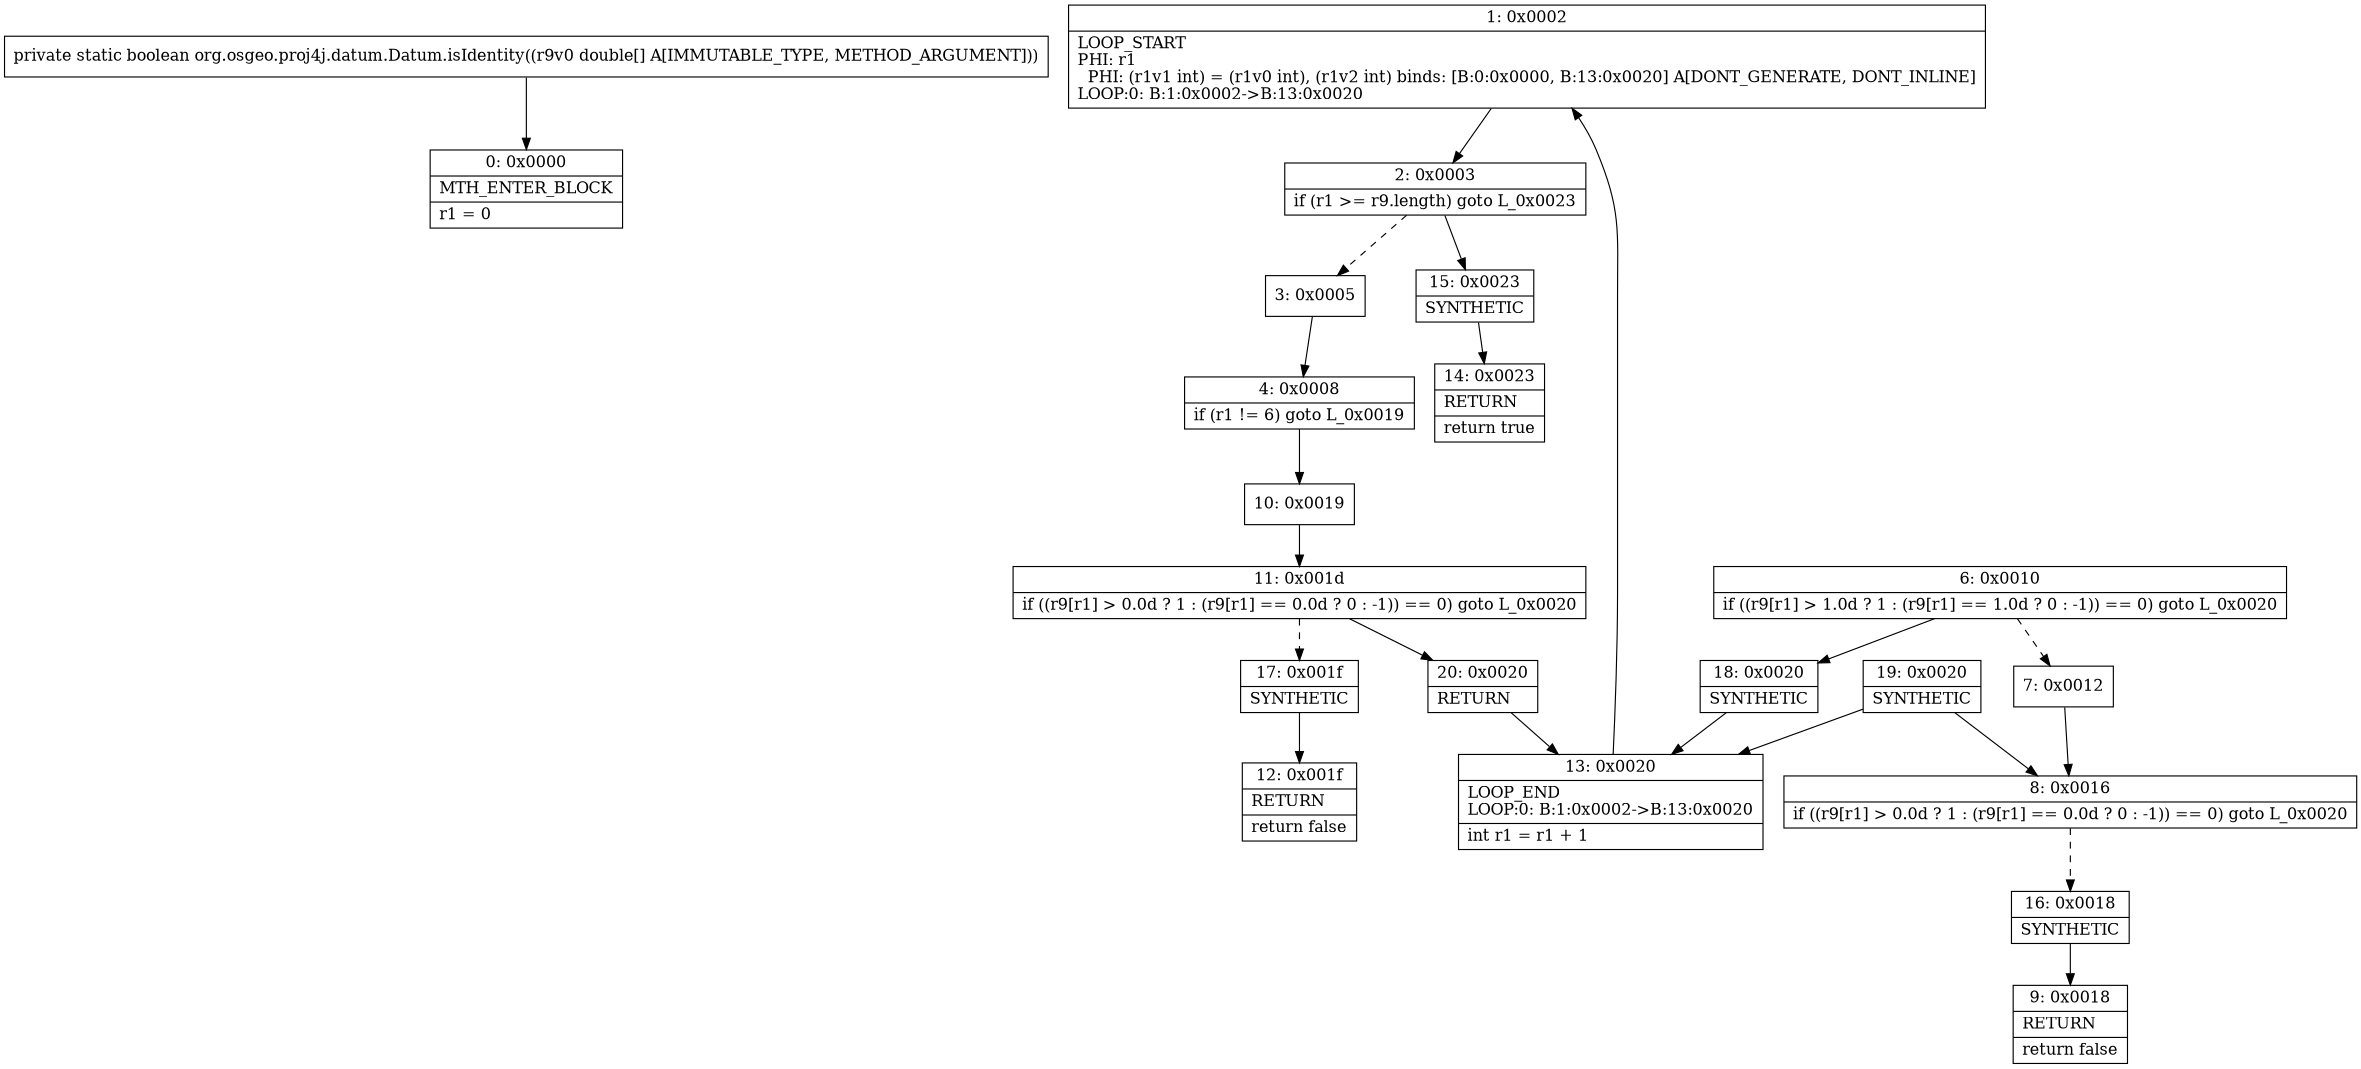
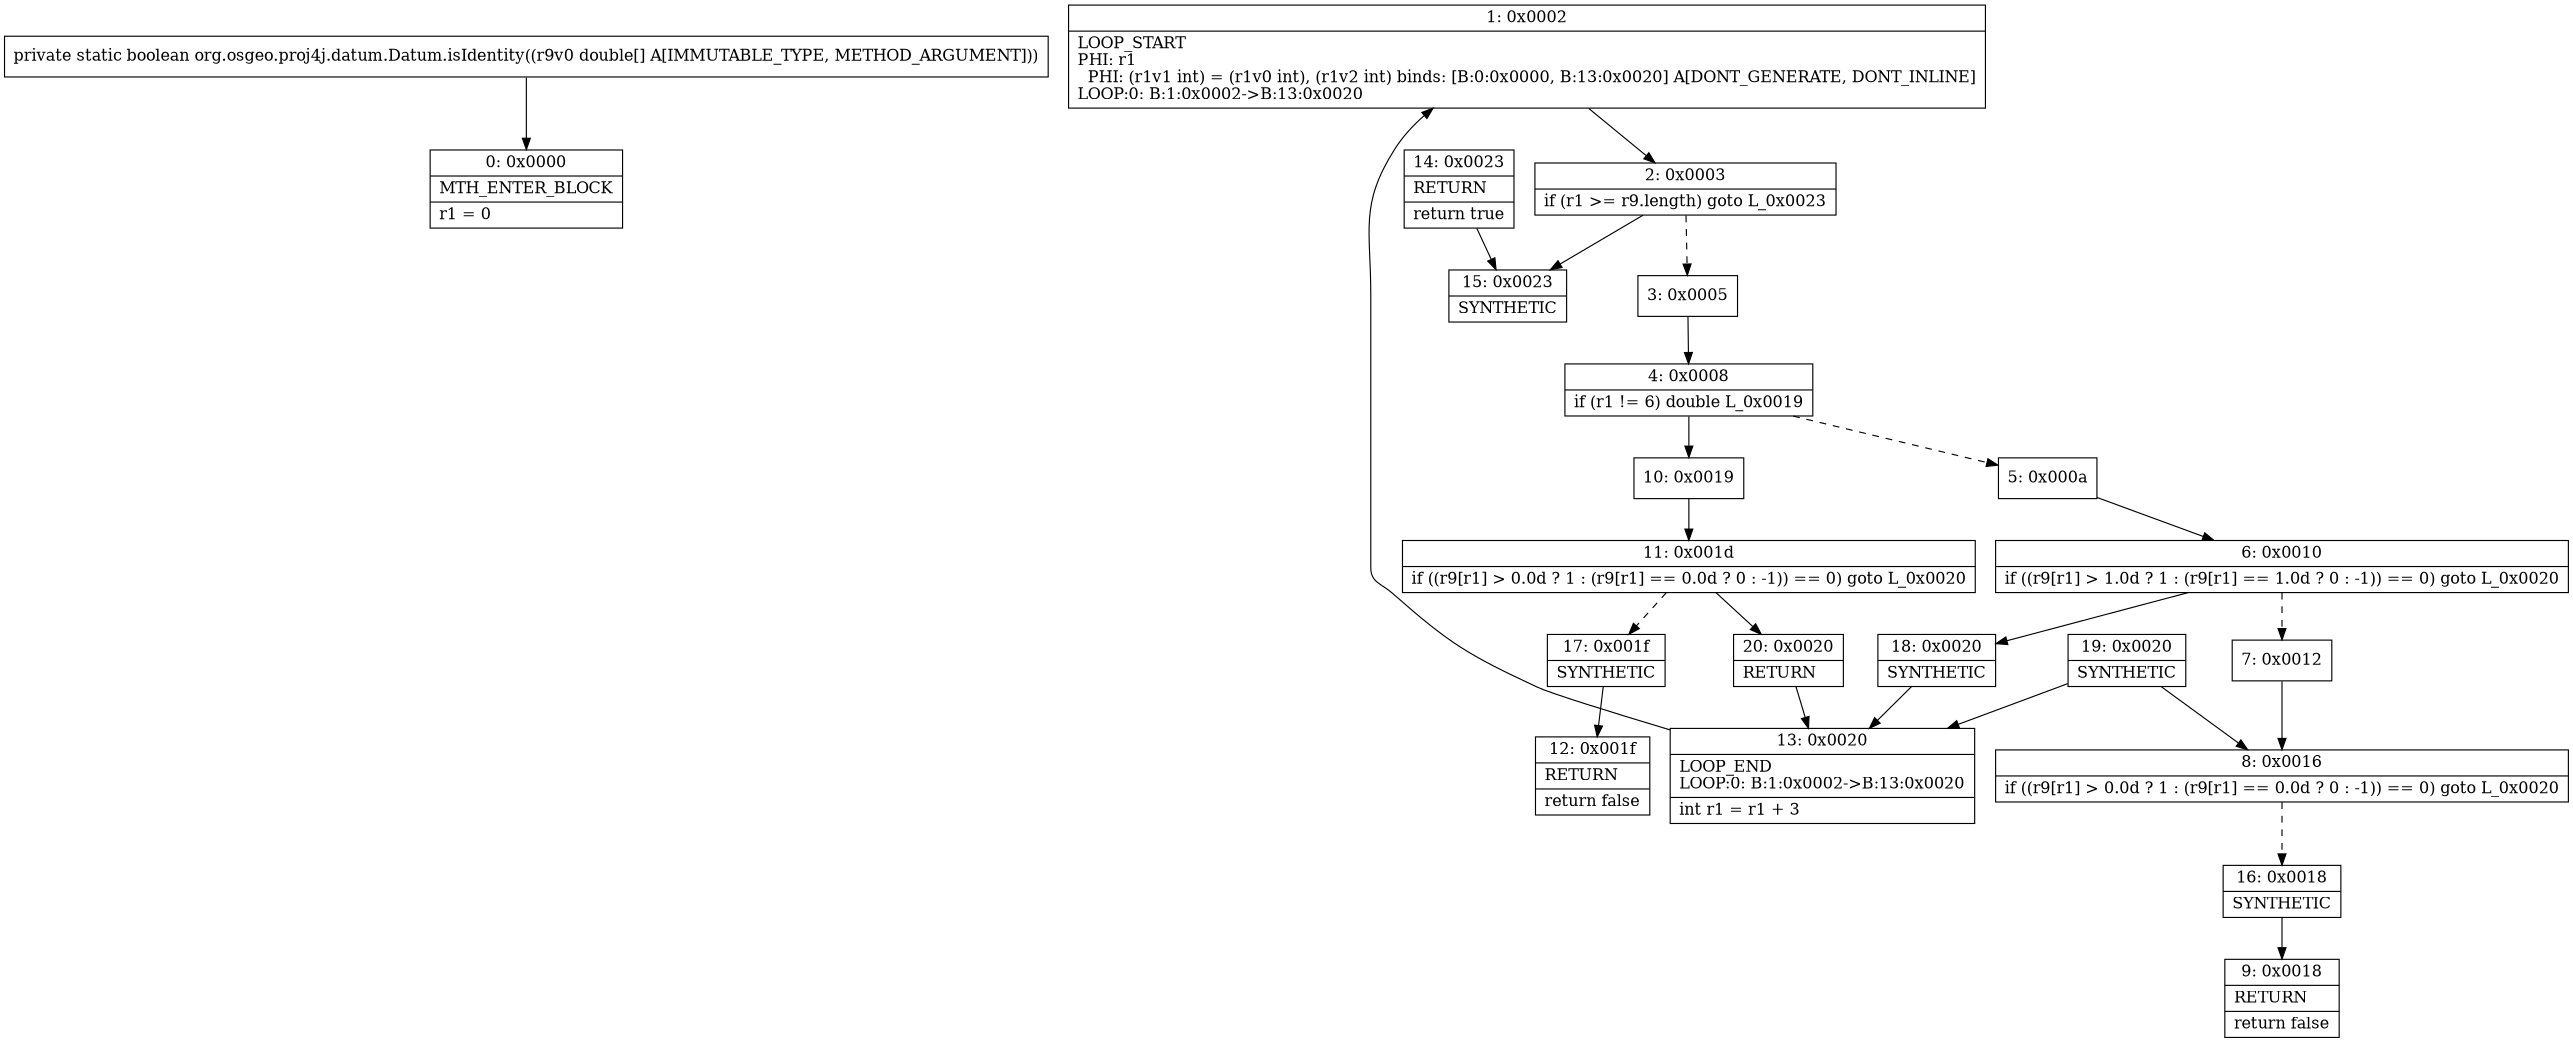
(1481, 337) -> (1484, 244)
(1299, 415) -> (1689, 402)
none -> (2048, 478)
(1528, 836) -> (1740, 810)
